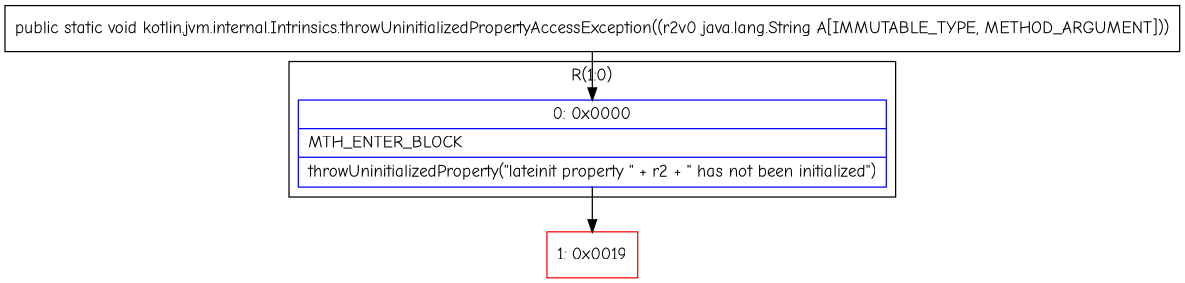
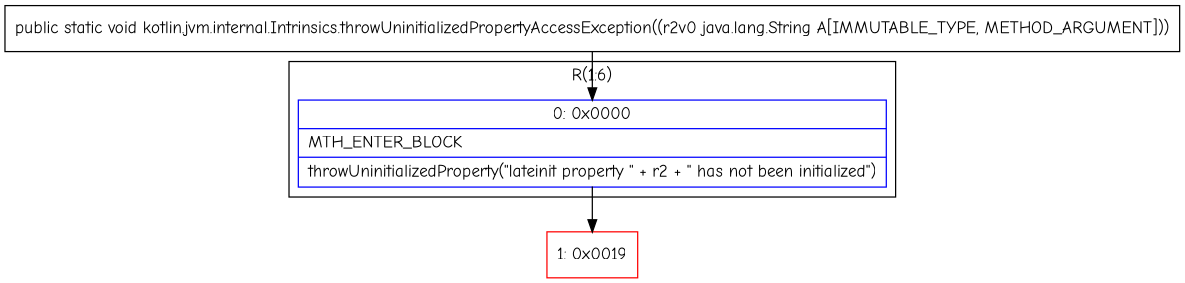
(592, 76) -> (592, 76)
